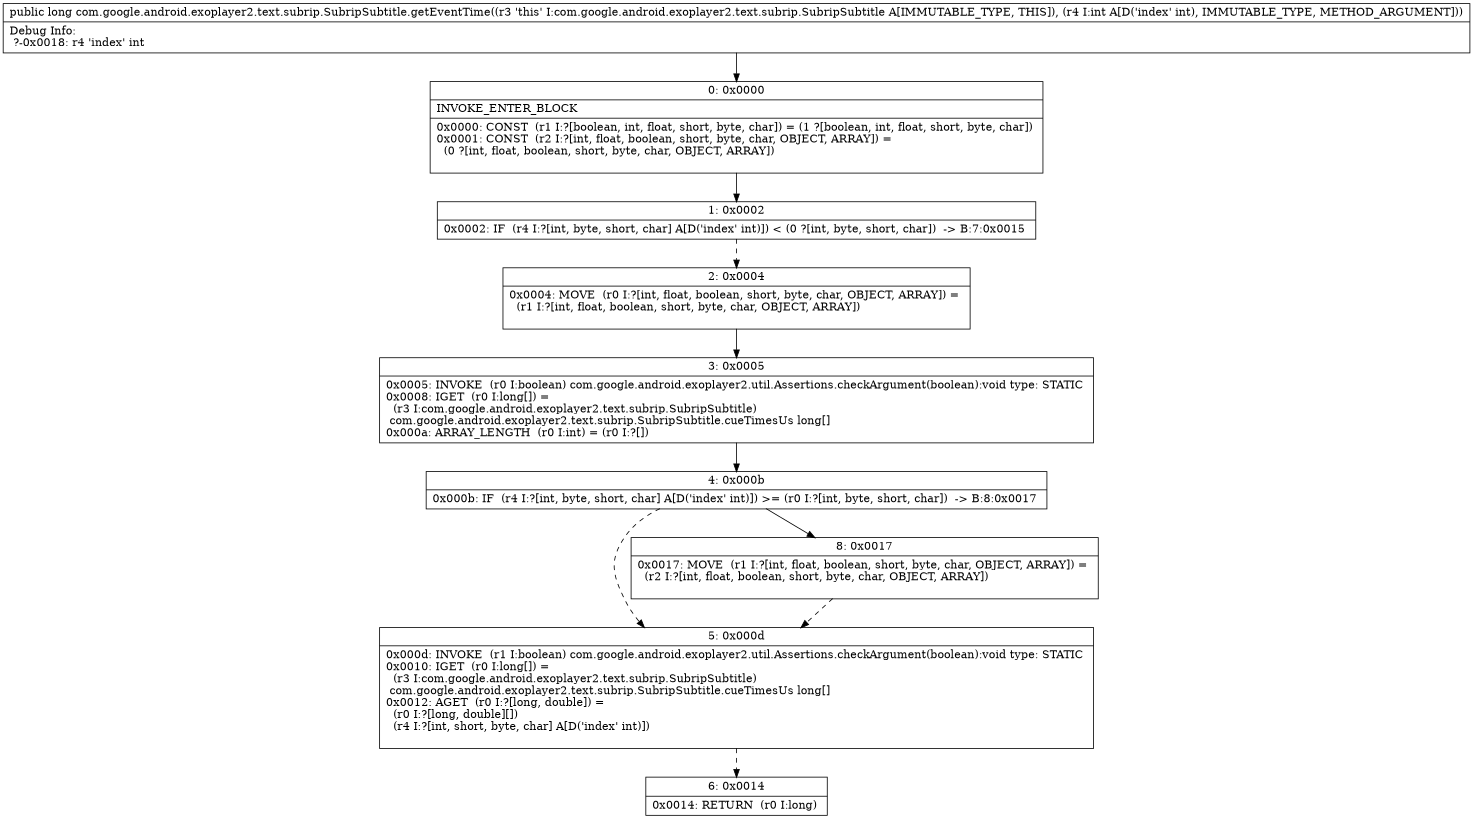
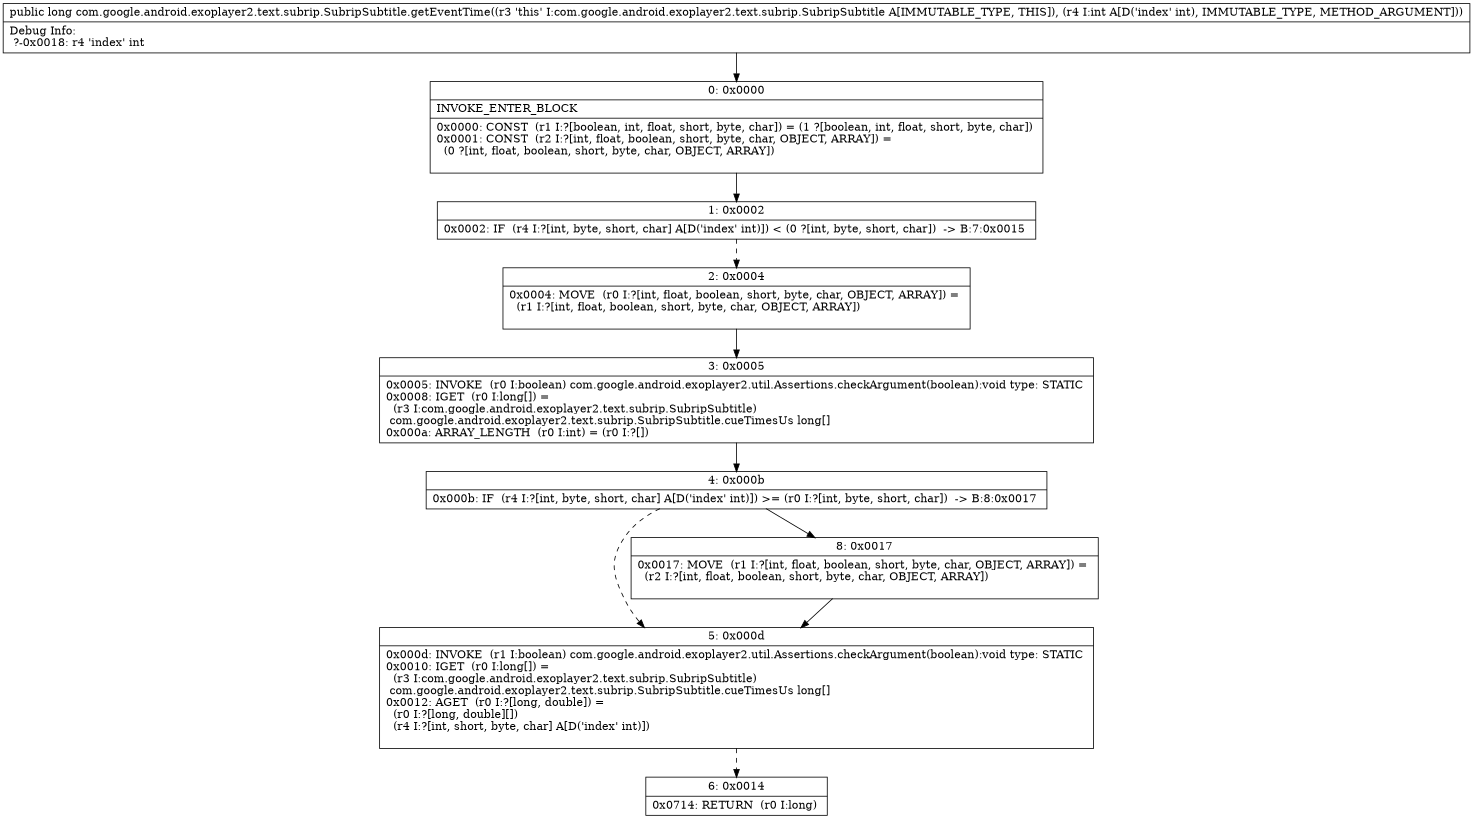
(820, 610) -> (820, 610)
(737, 805) -> (737, 805)
